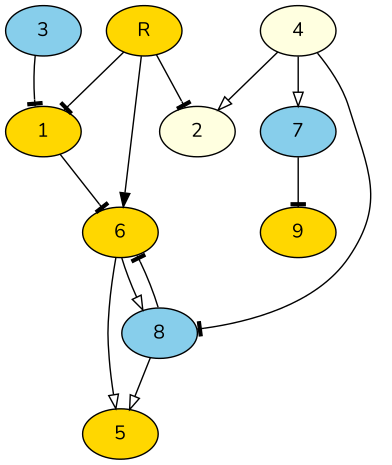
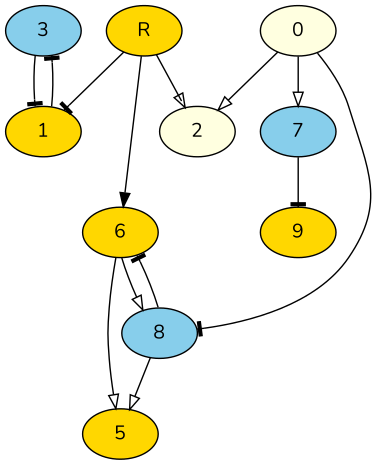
(298, 31) -> (298, 31)
(169, 78) -> (169, 78)
(80, 179) -> (53, 85)
